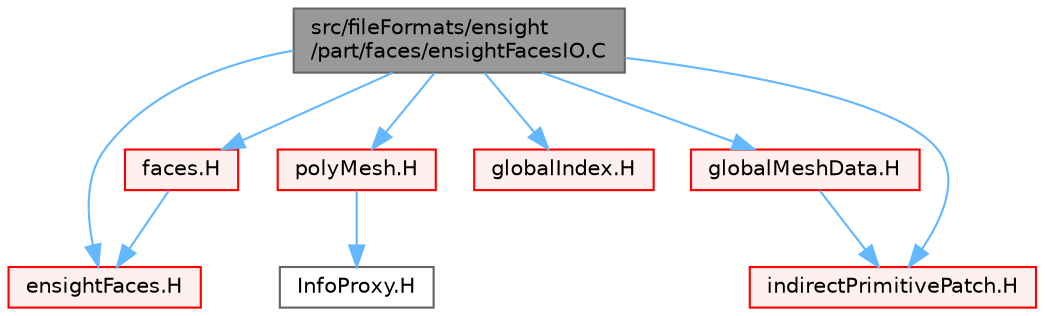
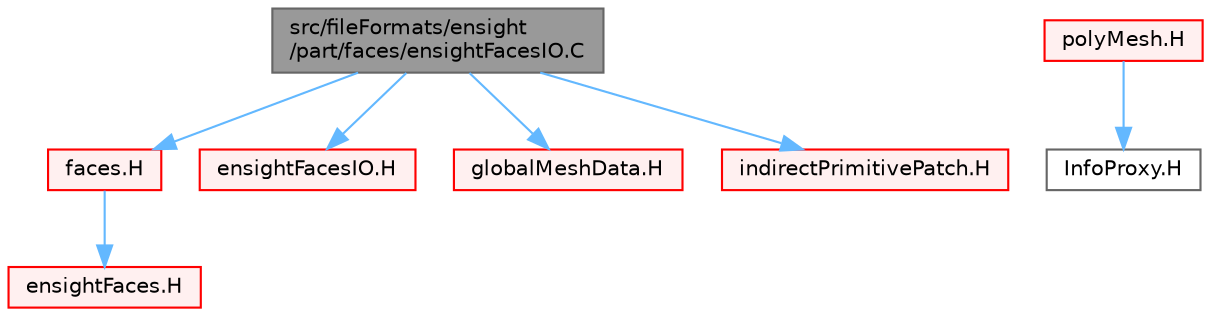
(410, 102) -> none
(147, 108) -> none
(564, 170) -> (308, 170)
(843, 220) -> none
